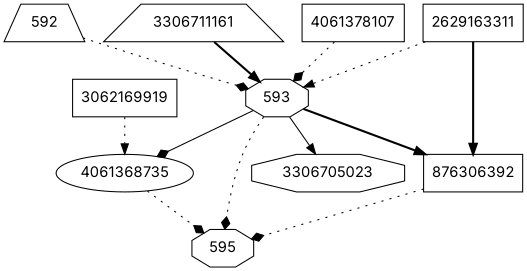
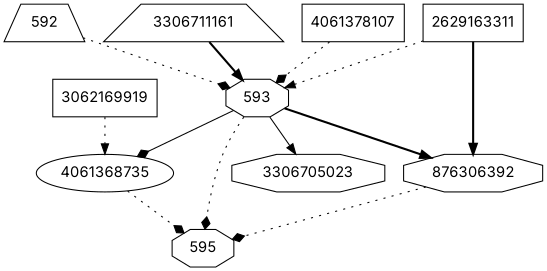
(473, 173) -> (473, 173)
